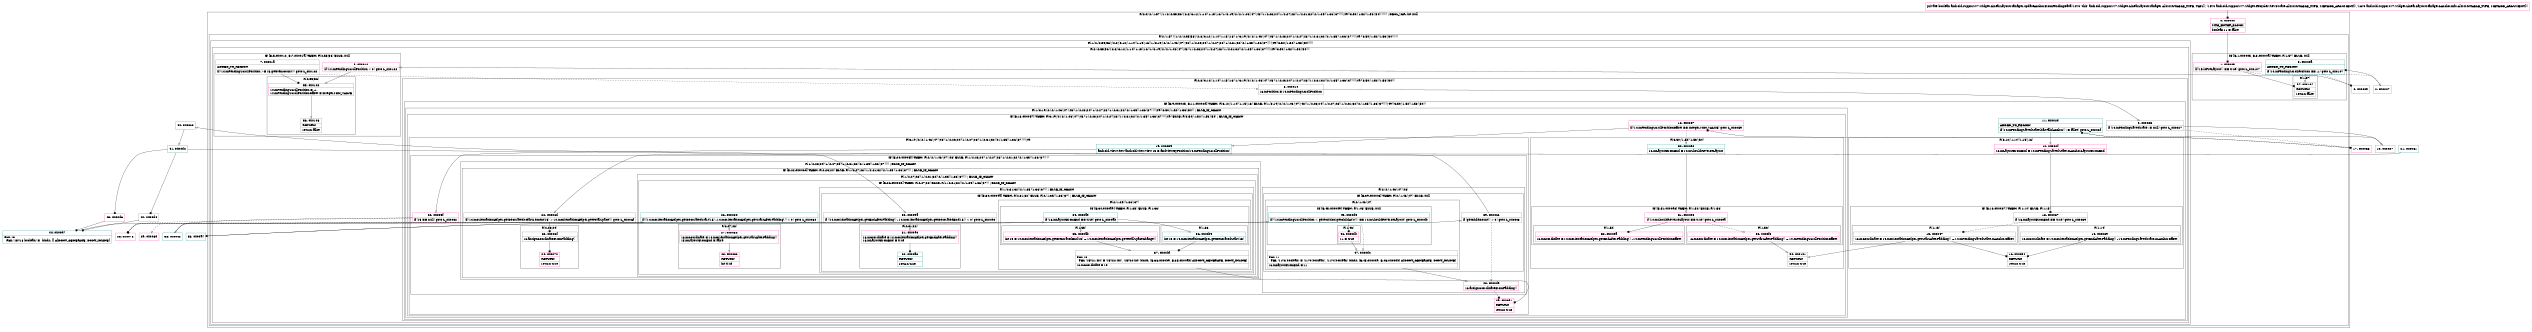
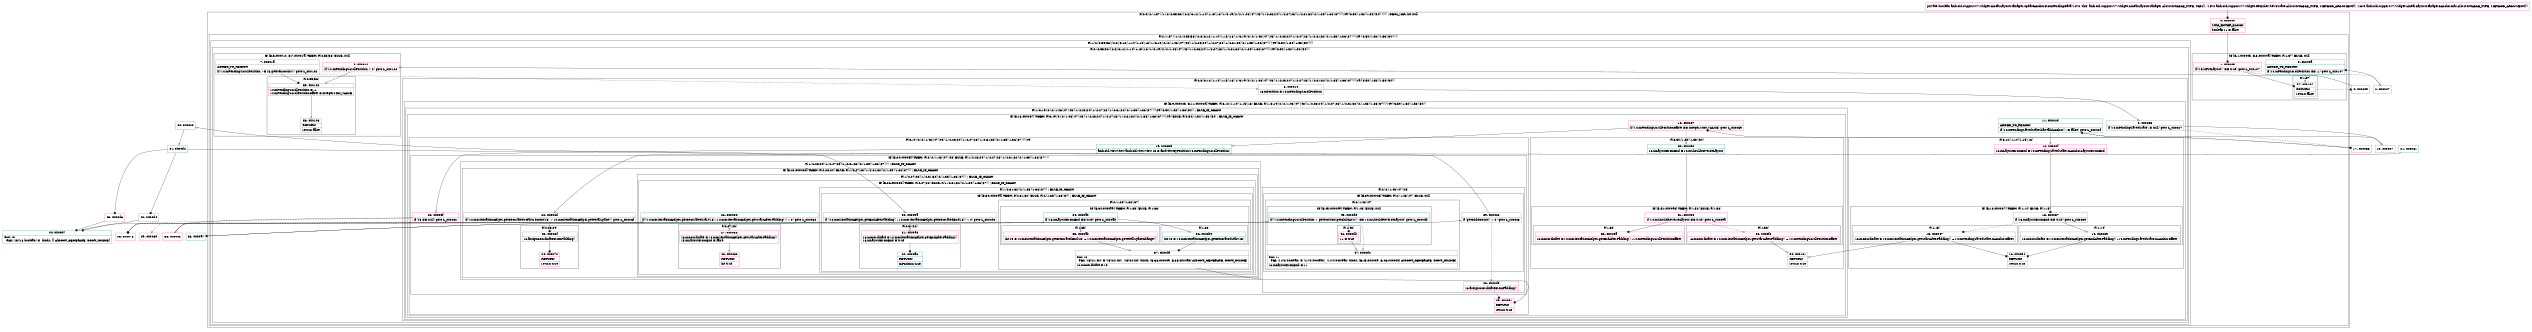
(2330, 77) -> (2333, 90)
none -> (2074, 227)
(172, 237) -> (172, 237)
(907, 264) -> (910, 264)
(1434, 275) -> none
